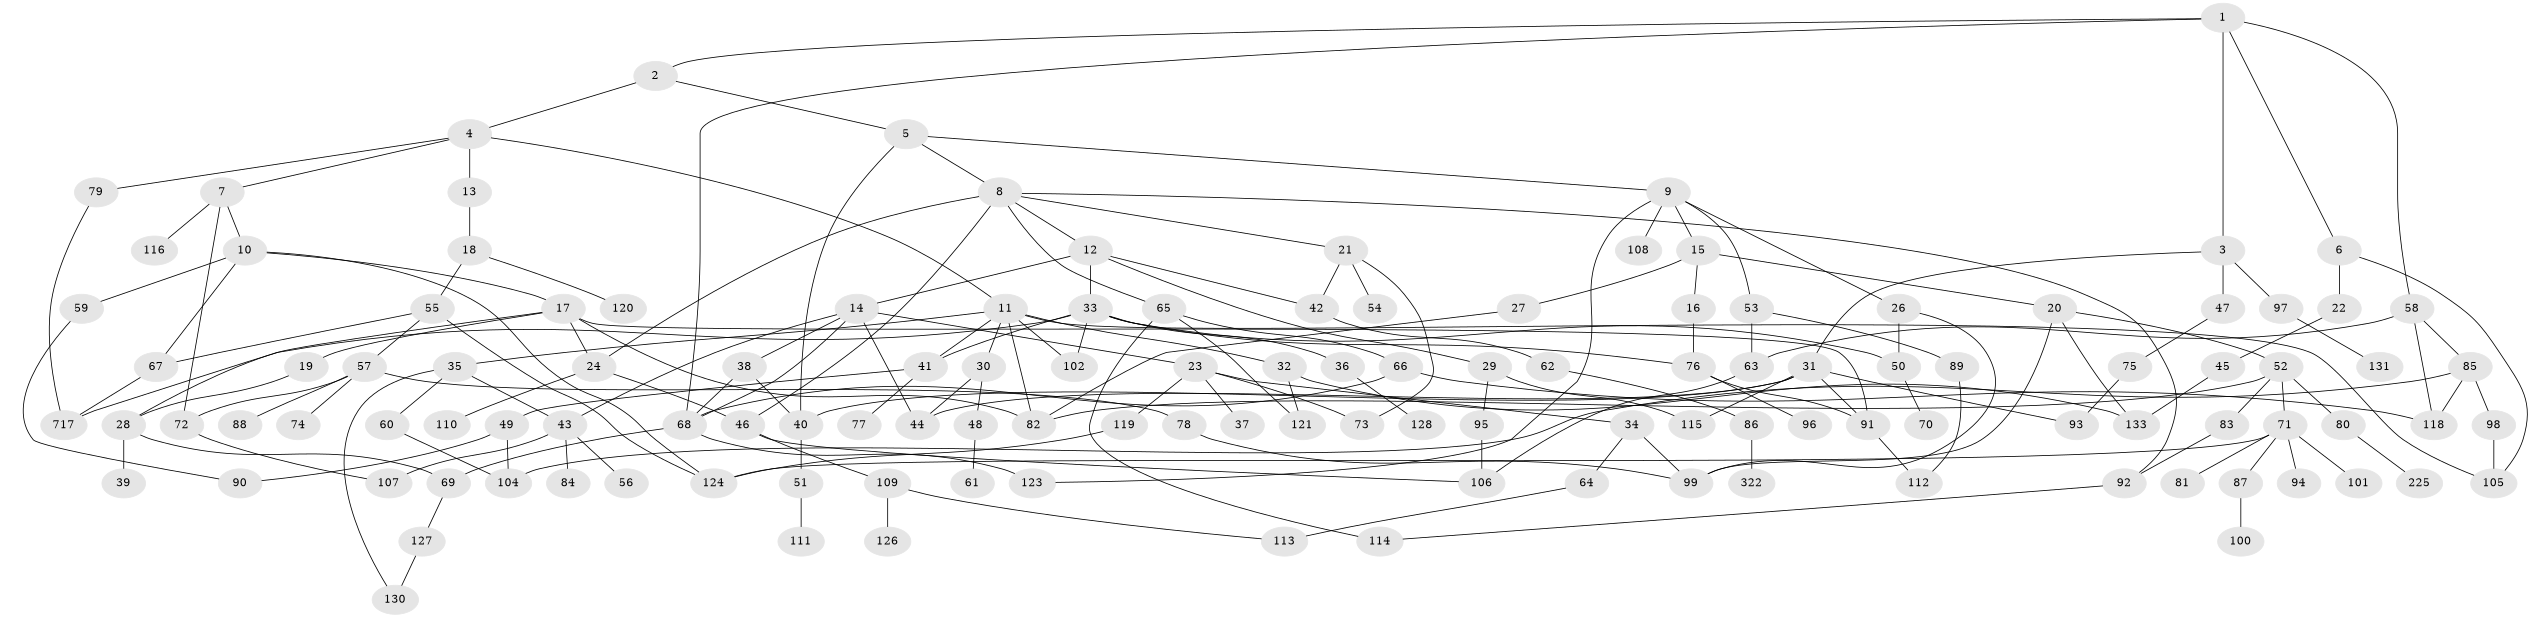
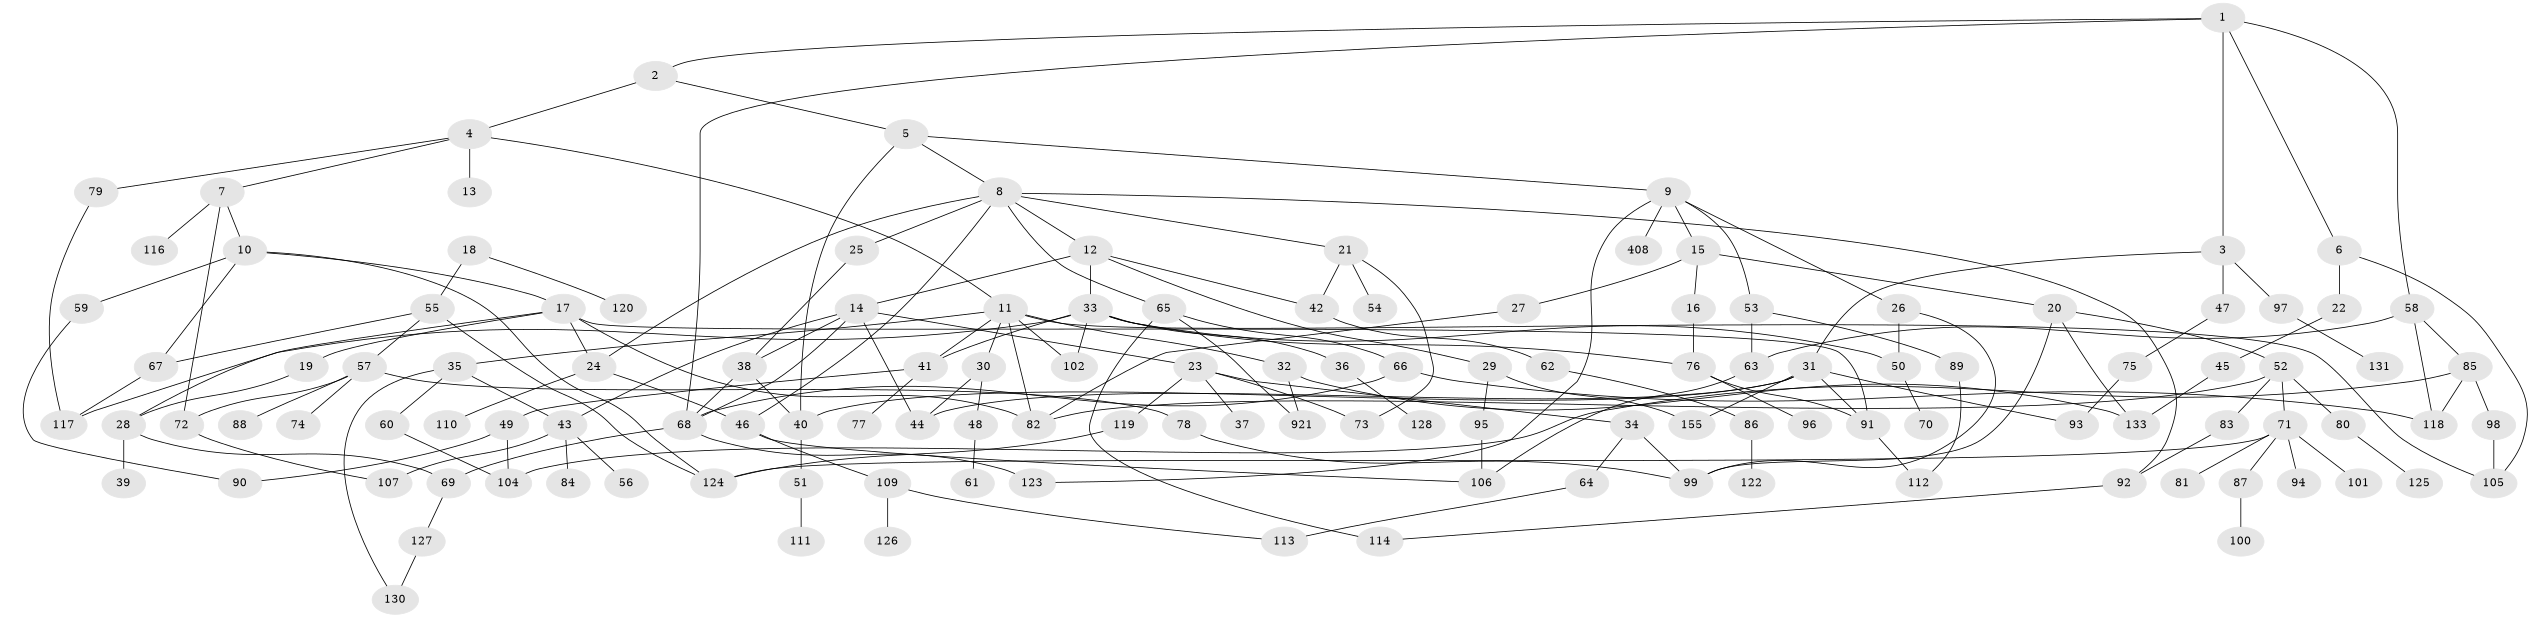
(470, 222) -> none
none -> (857, 251)
(1639, 251) -> (1639, 251)
(64, 425) -> (64, 425)
(1302, 425) -> (1302, 425)
(1692, 425) -> (1692, 425)
(1752, 483) -> (1752, 483)
(2419, 483) -> (2419, 483)
